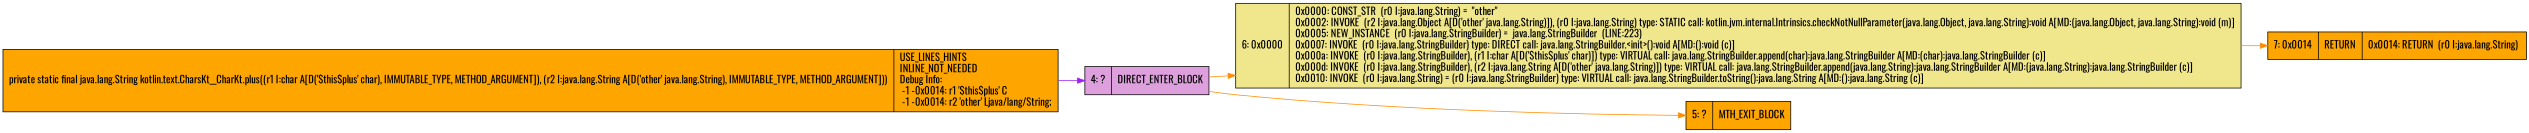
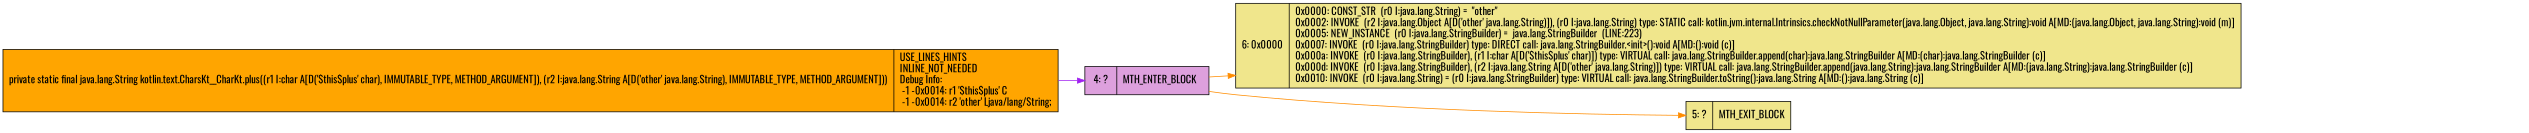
(2397, 46) -> none
(1160, 80) -> (1160, 80)
(1738, 116) -> (1738, 116)
